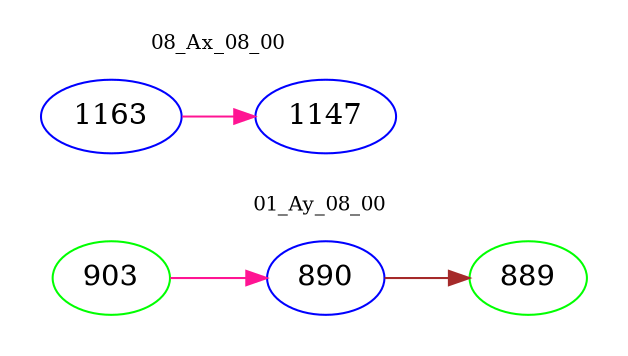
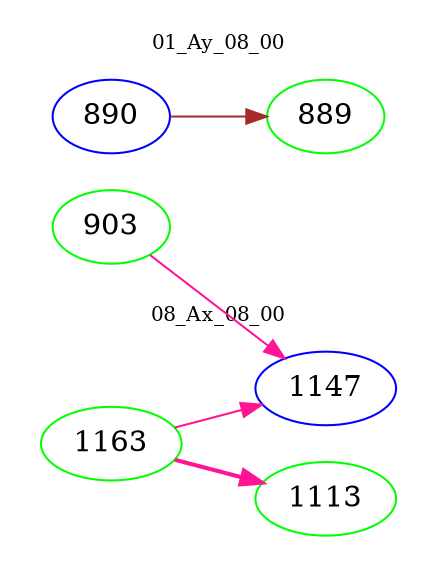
(111, 117) -> (111, 444)
(208, 278) -> (221, 310)
none -> (326, 499)
